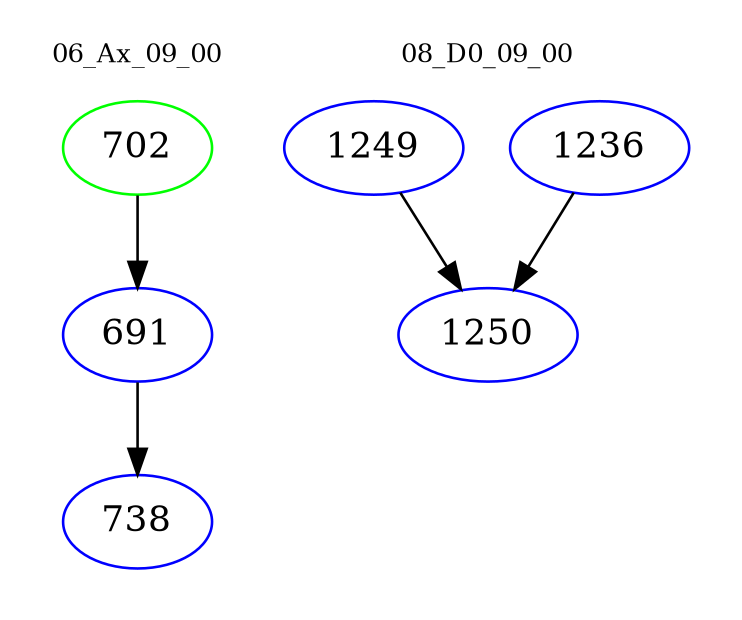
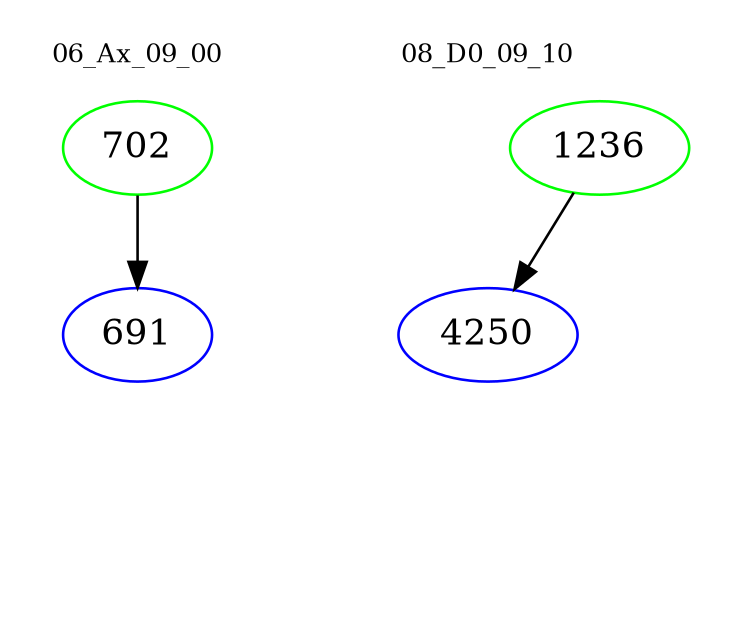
(488, 56) -> (488, 56)
(374, 148) -> none
(600, 148) -> (600, 148)
(488, 335) -> (488, 335)
(138, 522) -> none
